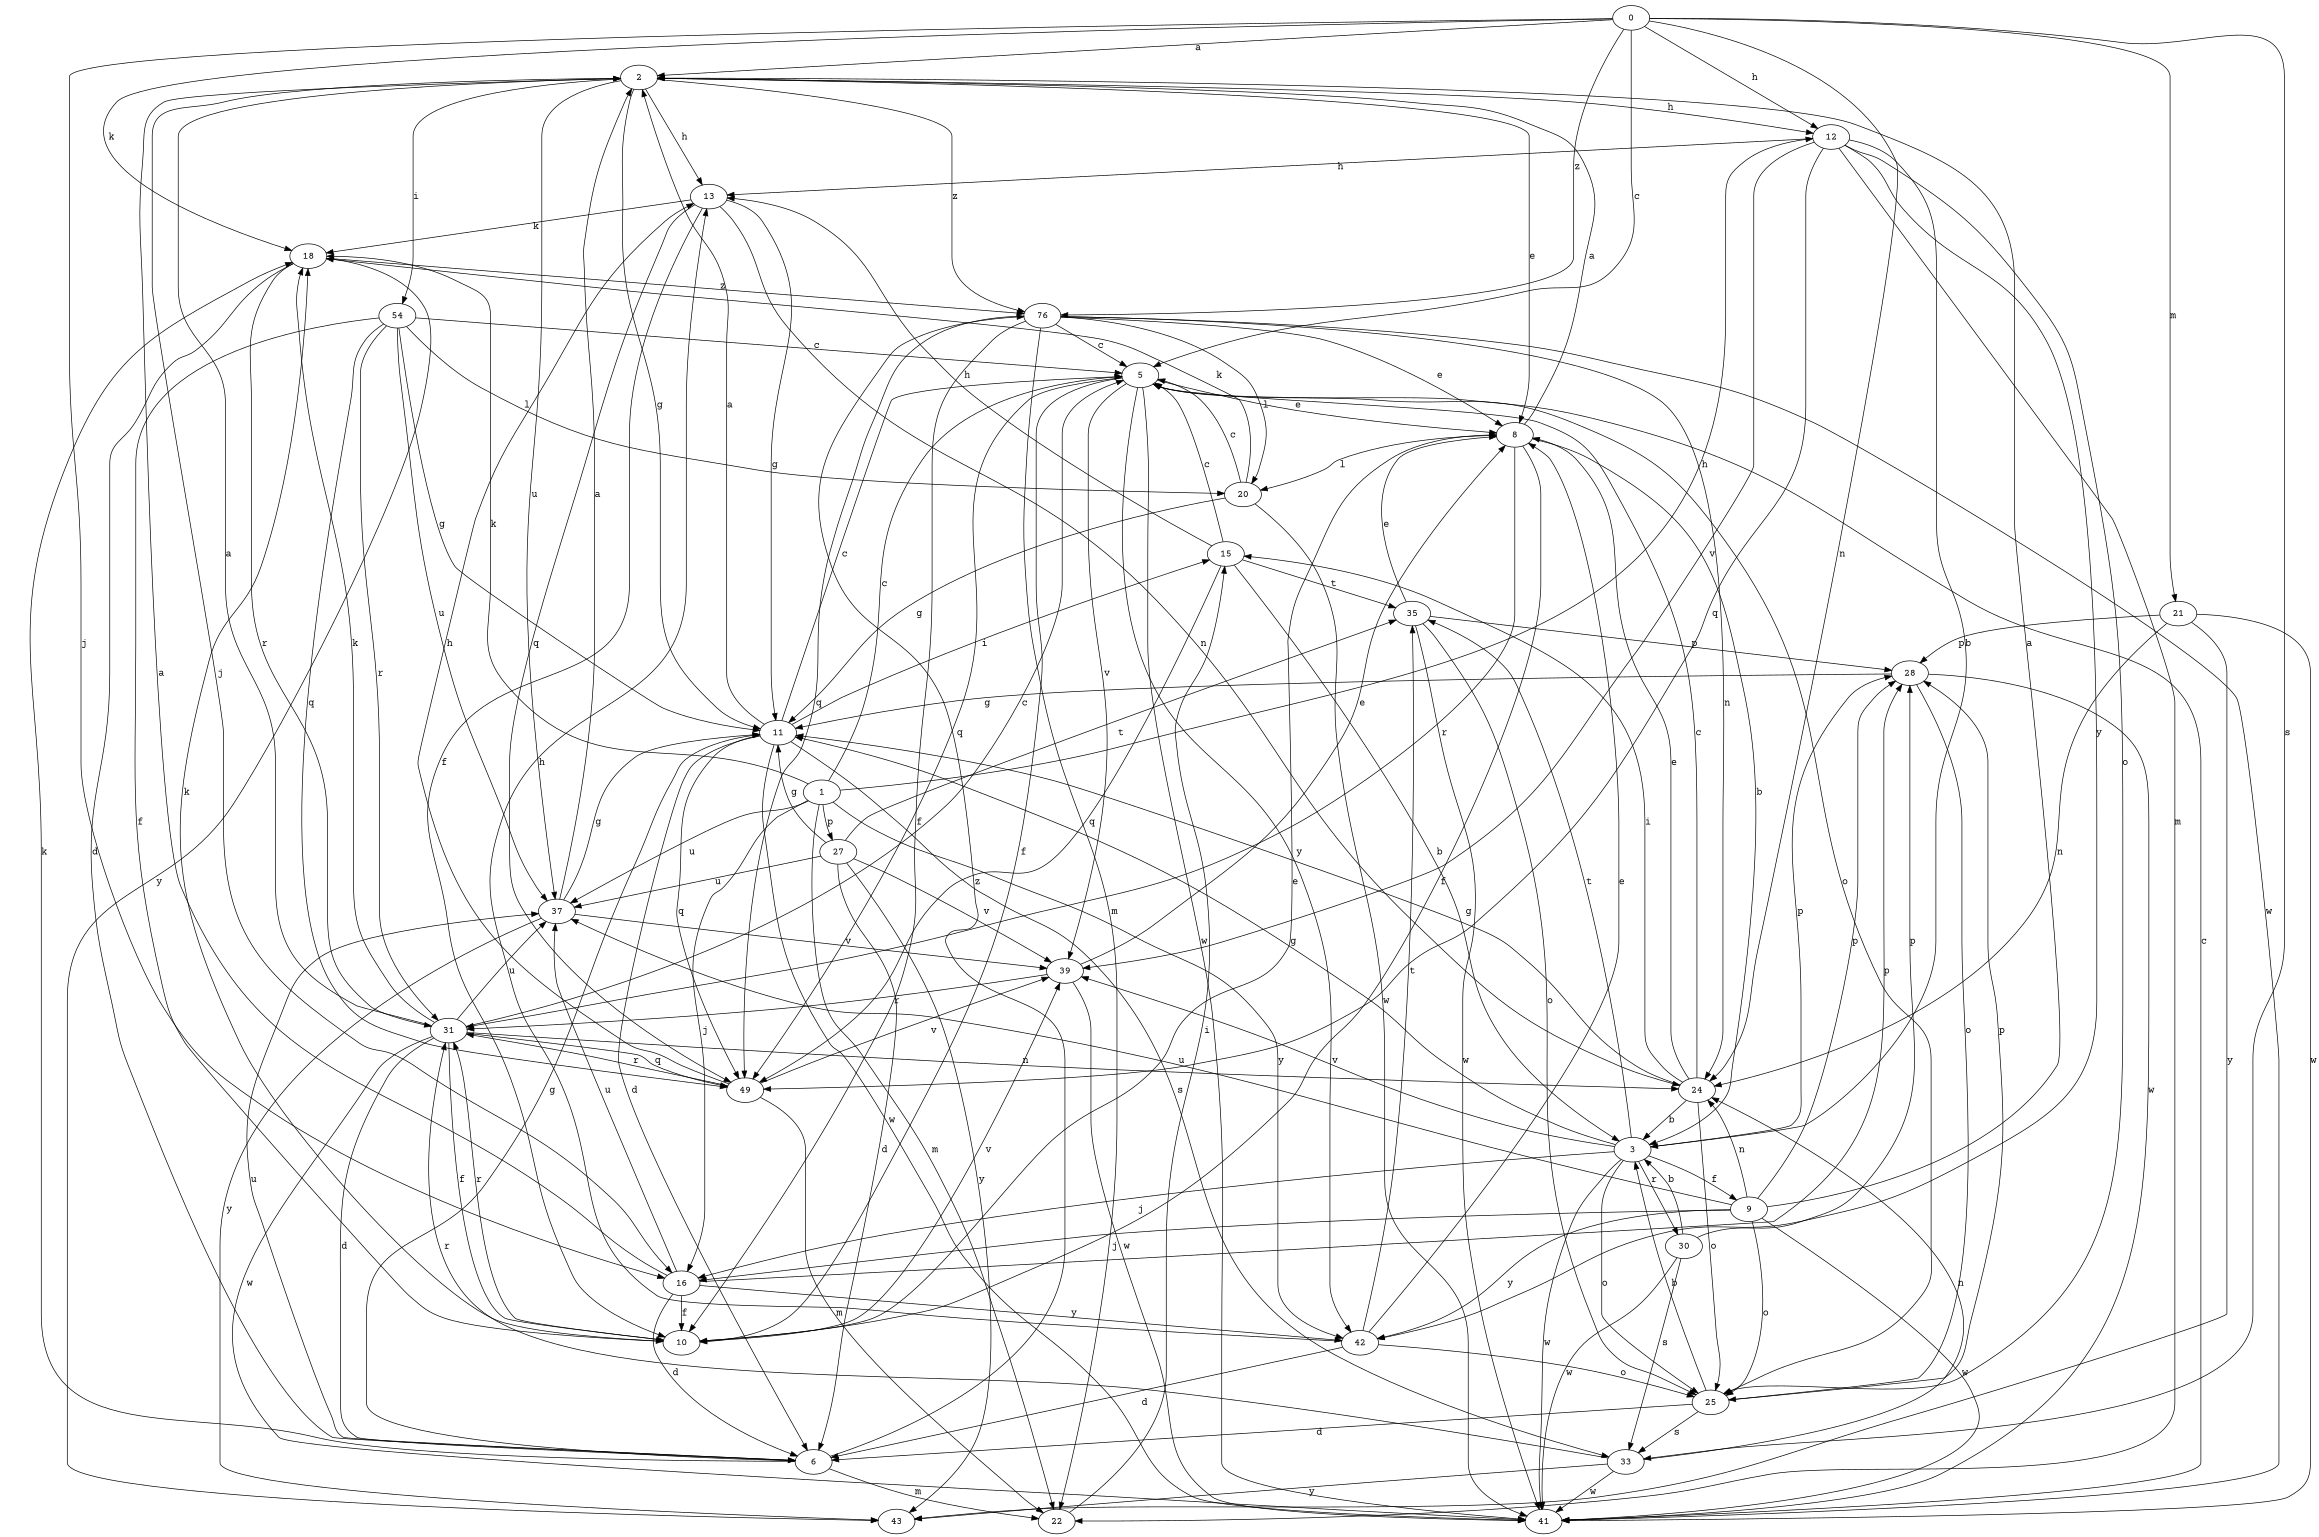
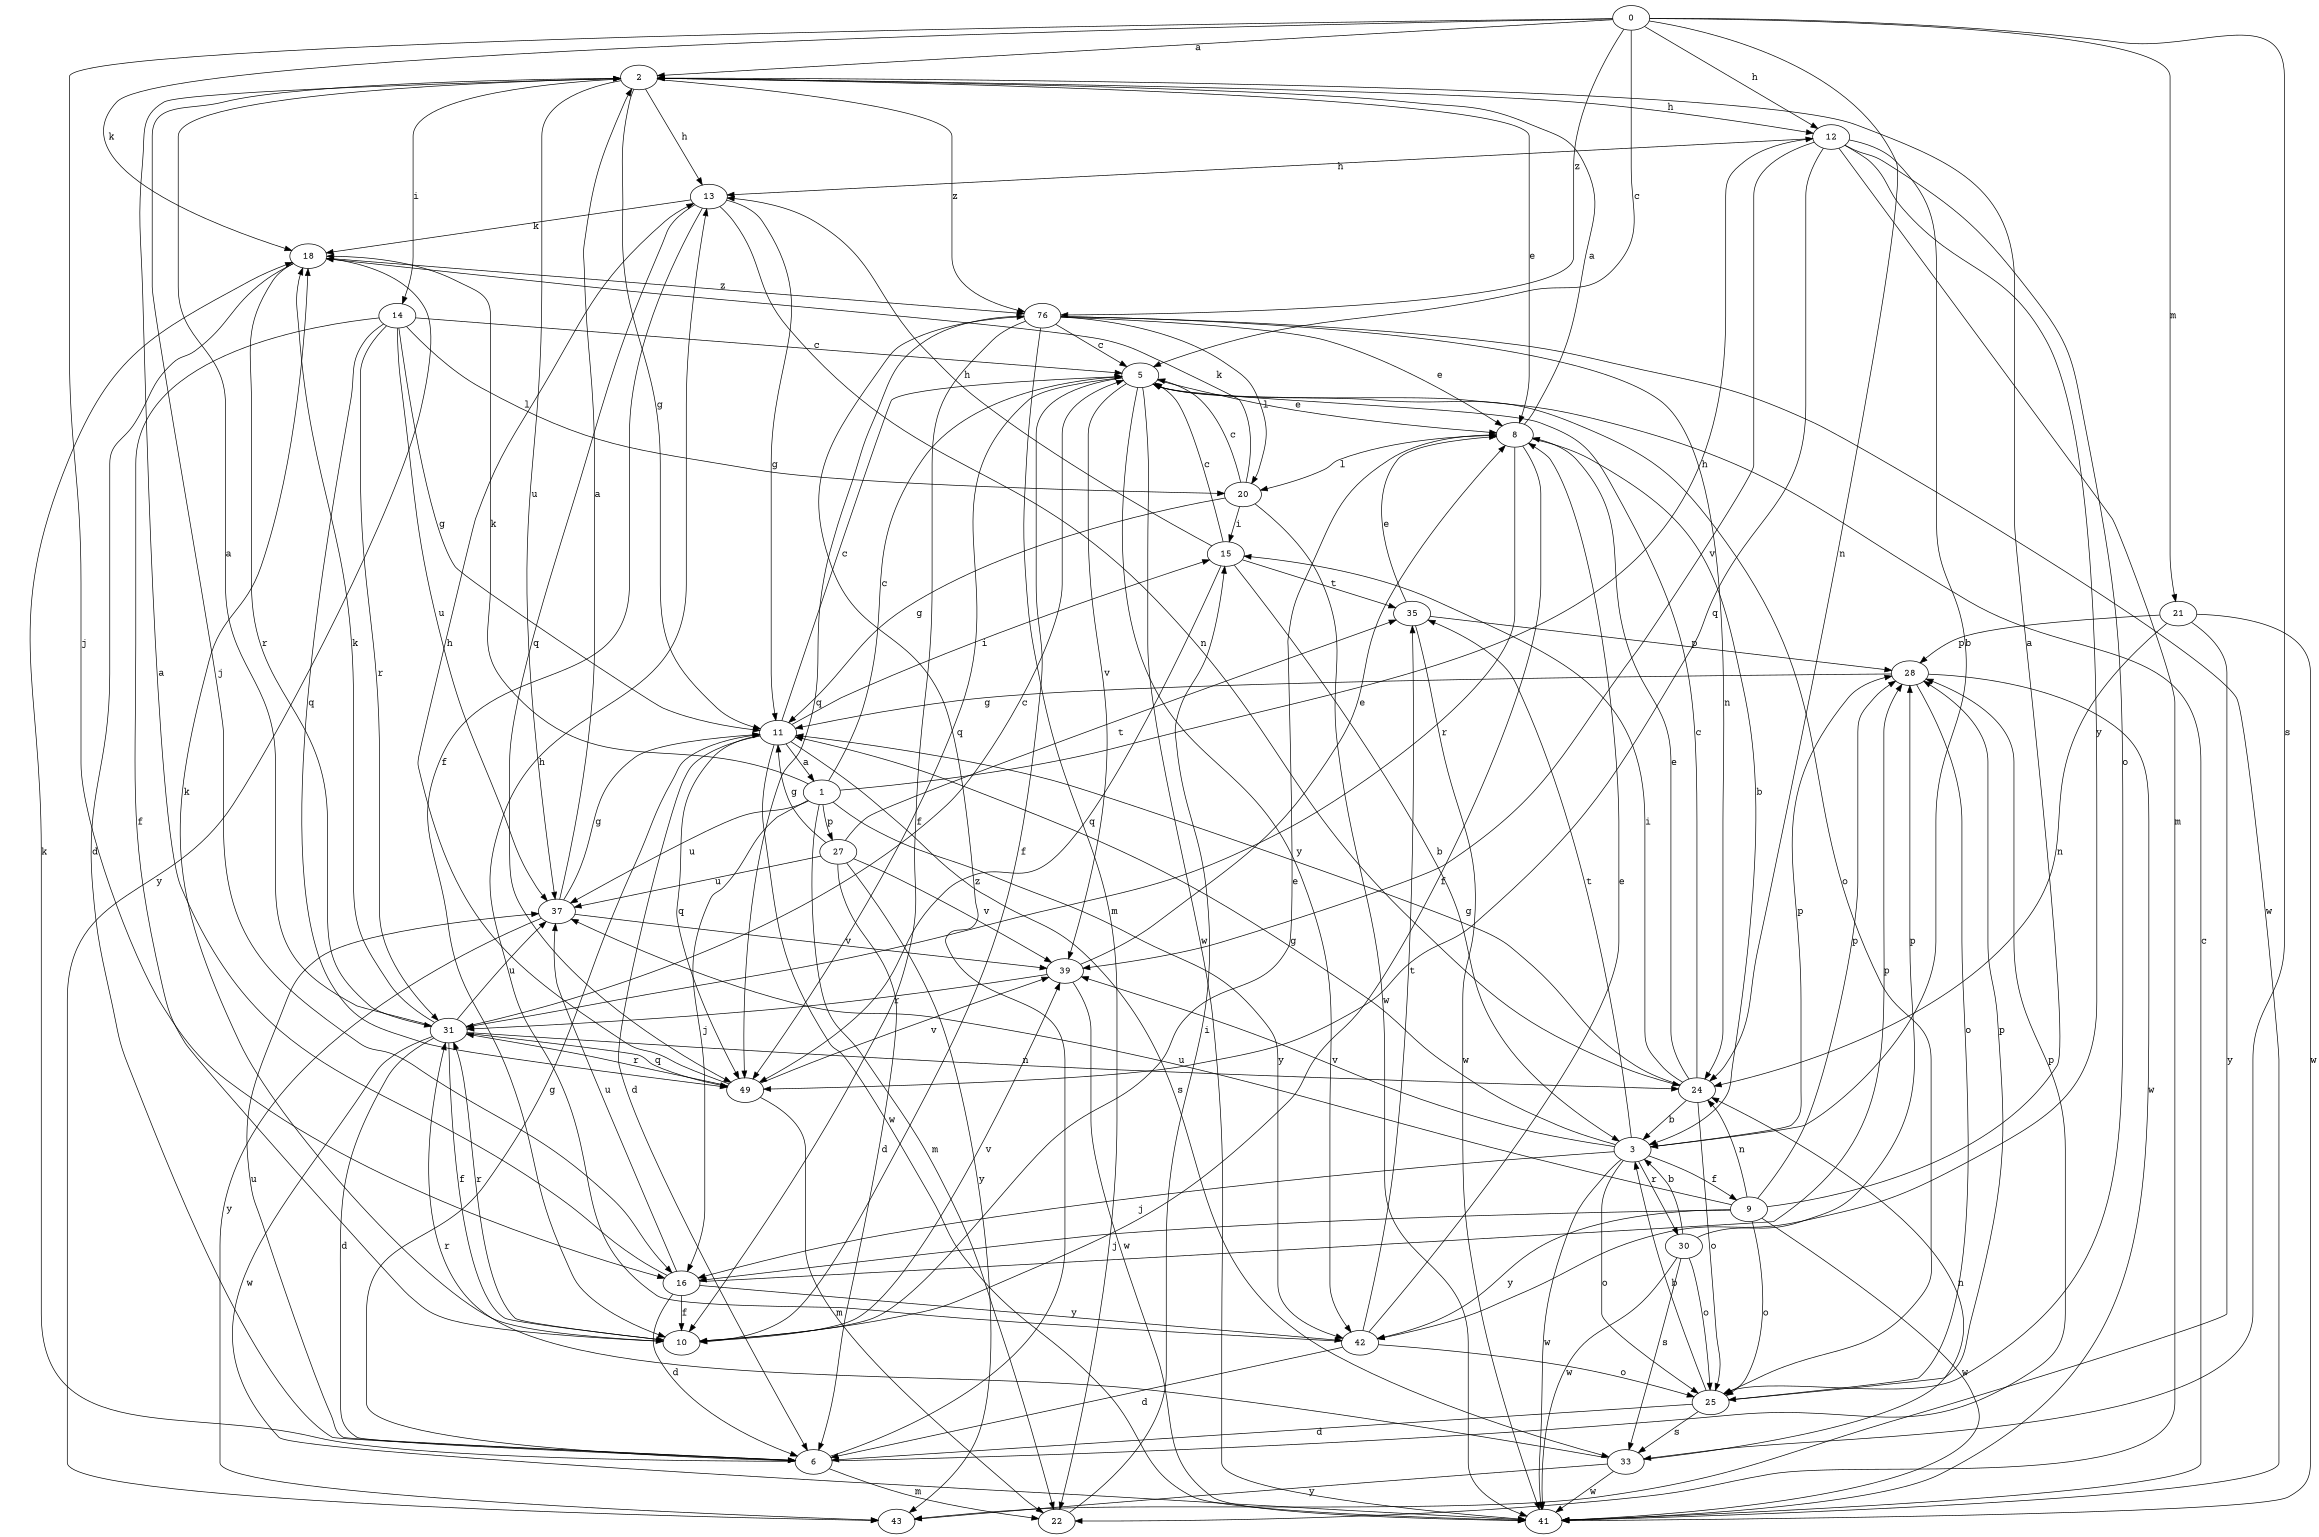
(397, 316) -> (397, 316)
(727, 409) -> (799, 761)
none -> (1235, 521)
(1547, 1024) -> (1703, 1320)
none -> (1812, 1413)
